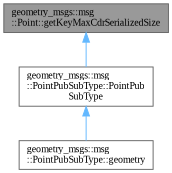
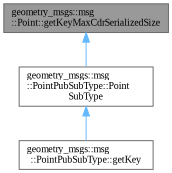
(86, 87) -> (86, 87)
(86, 155) -> (86, 155)
